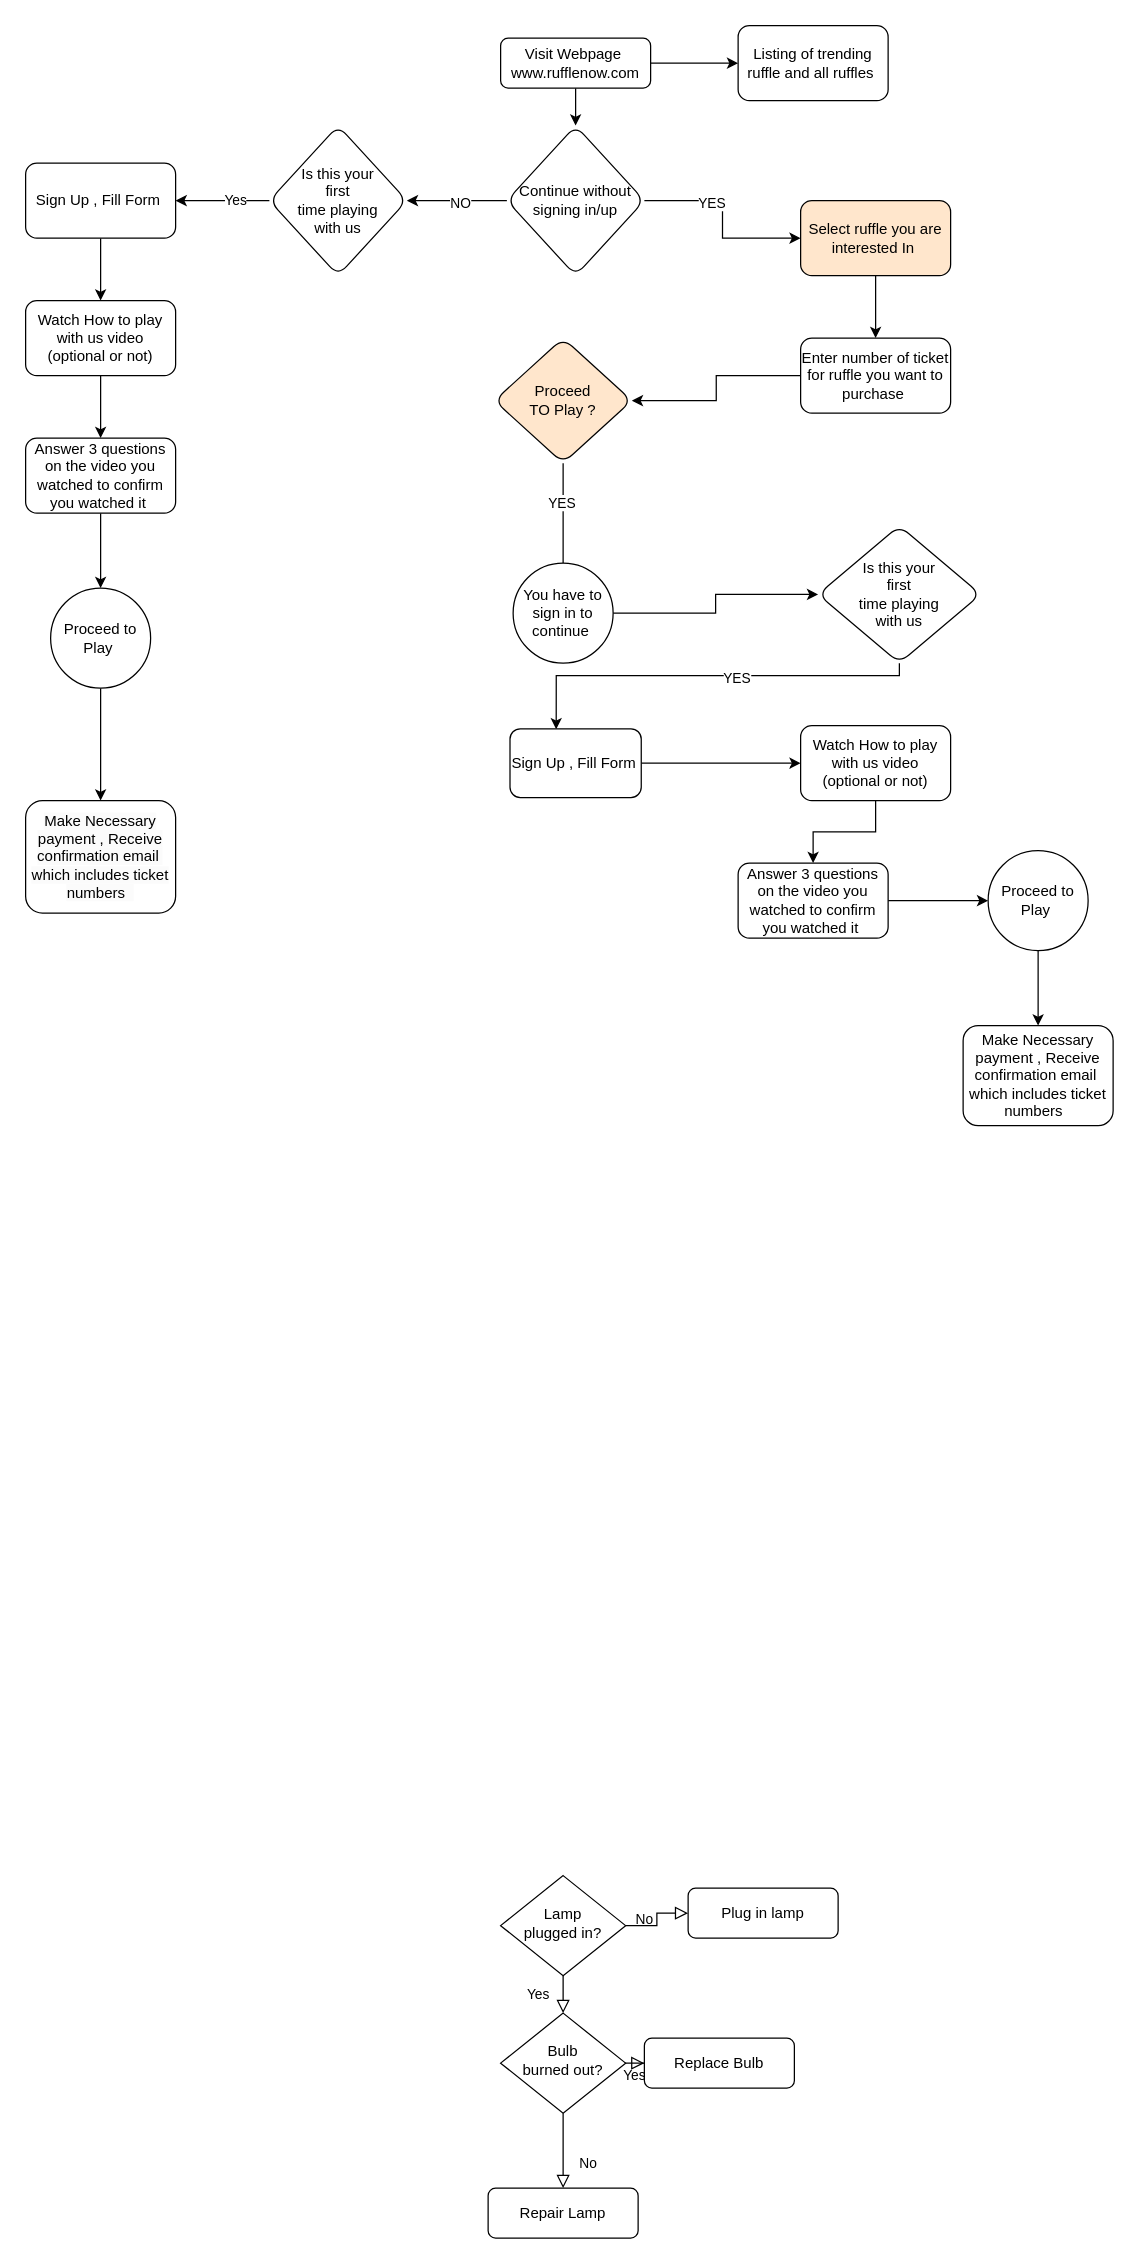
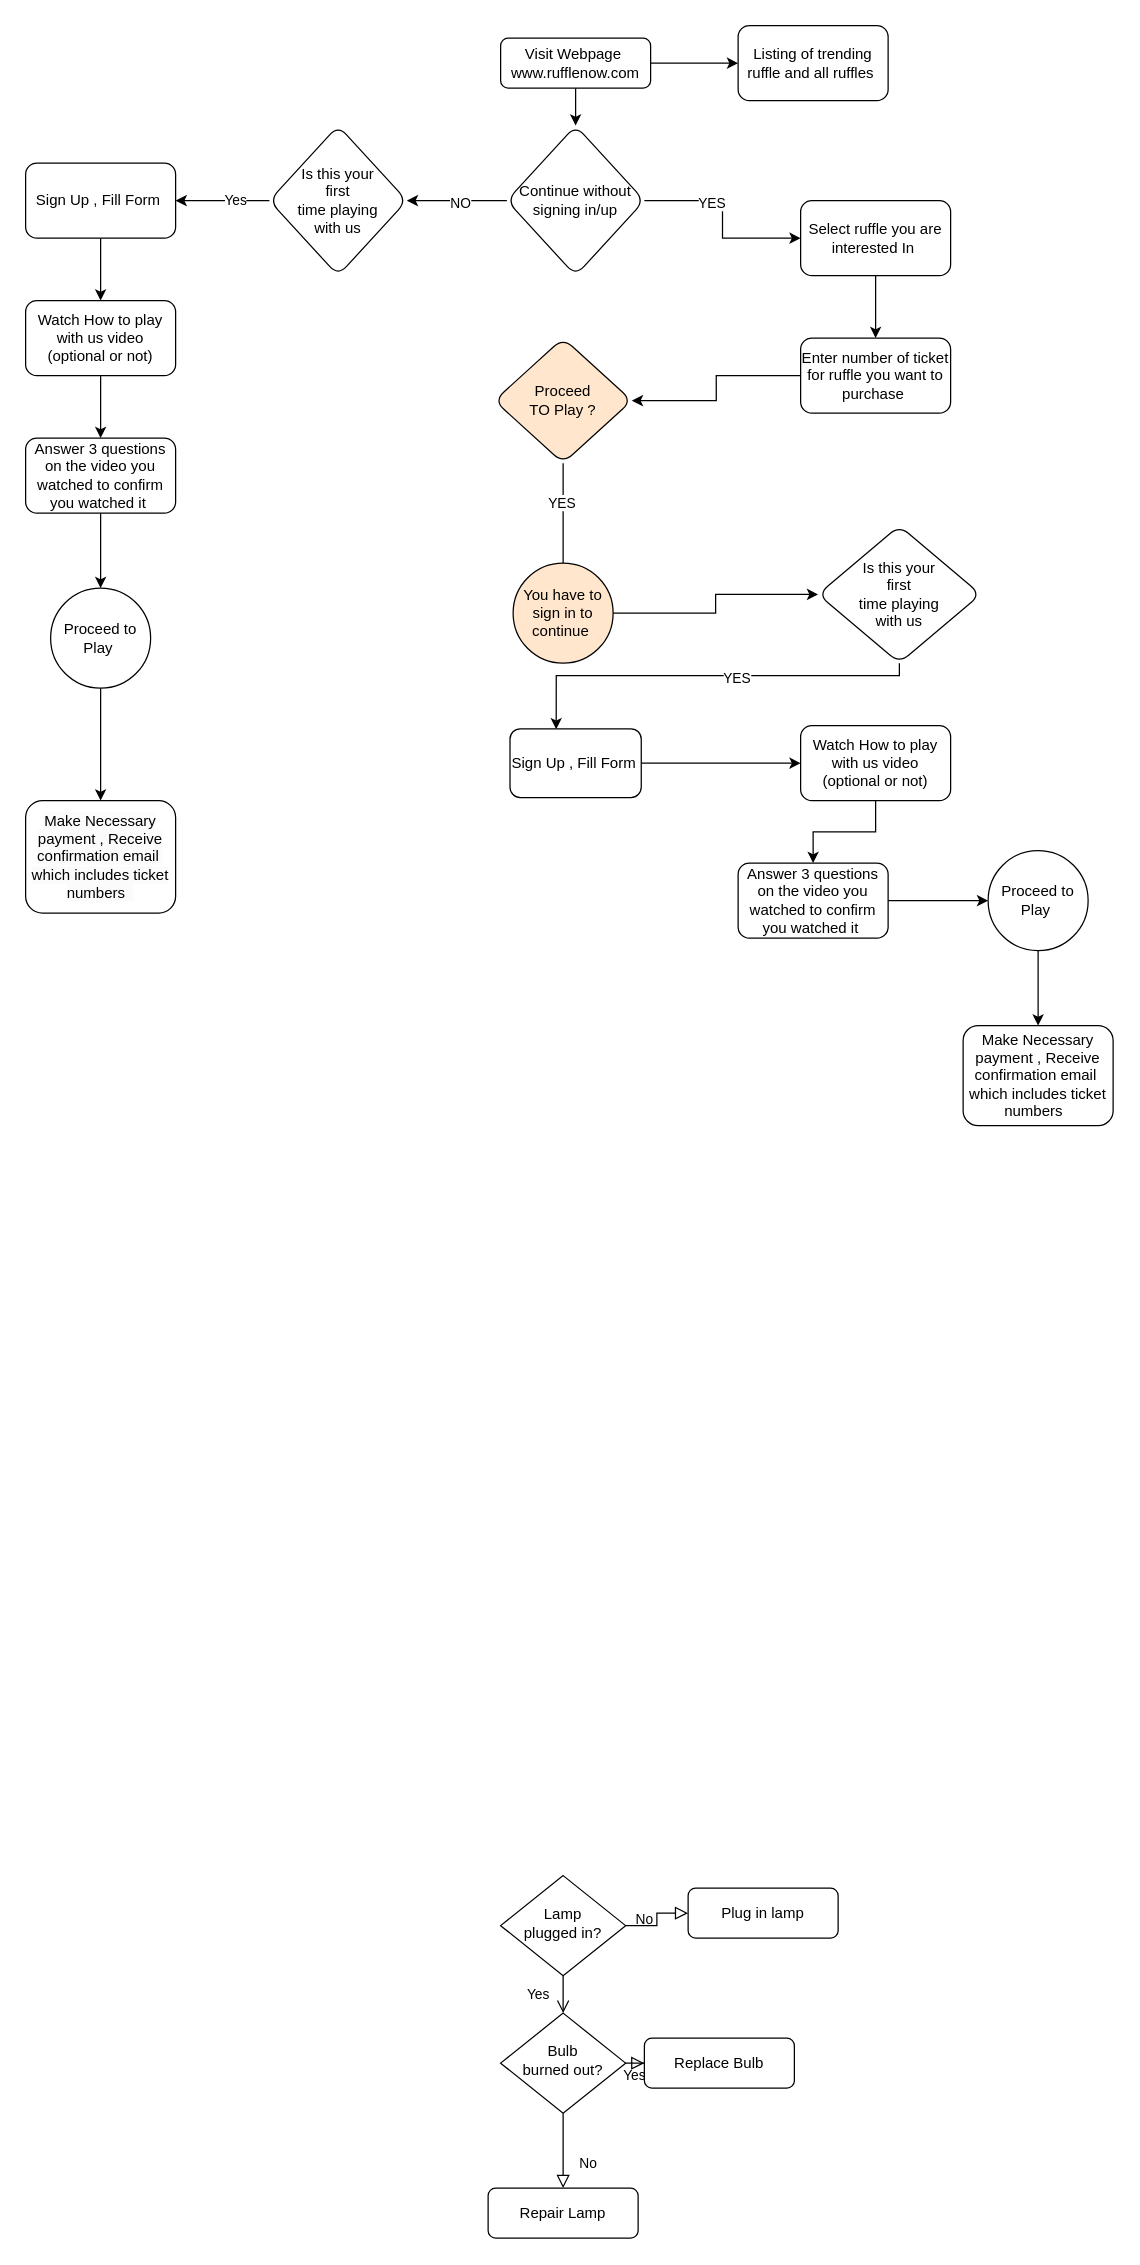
(876, 238) -> (876, 238)
(563, 613) -> (563, 613)
(563, 1999) -> (563, 2004)
